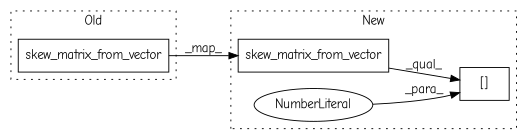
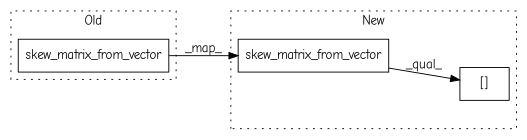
(313, 105) -> none
